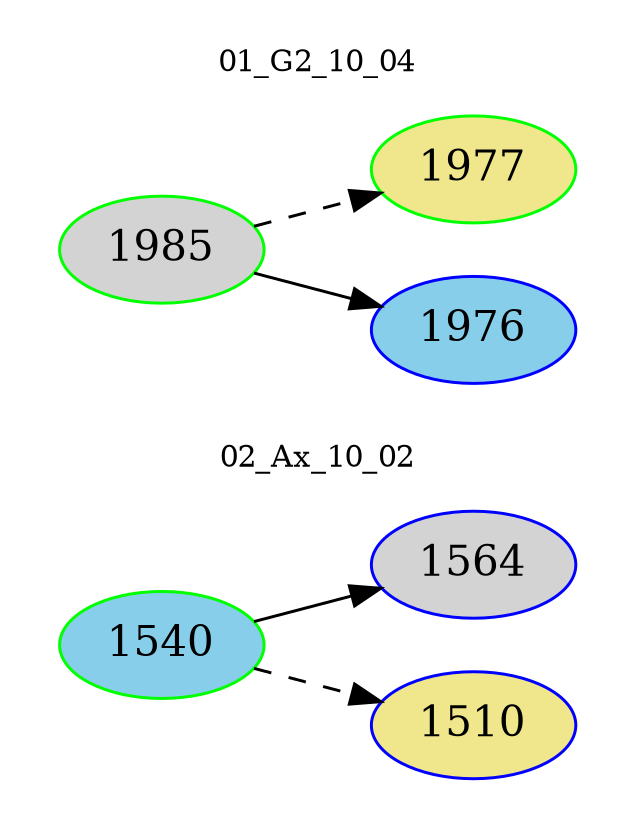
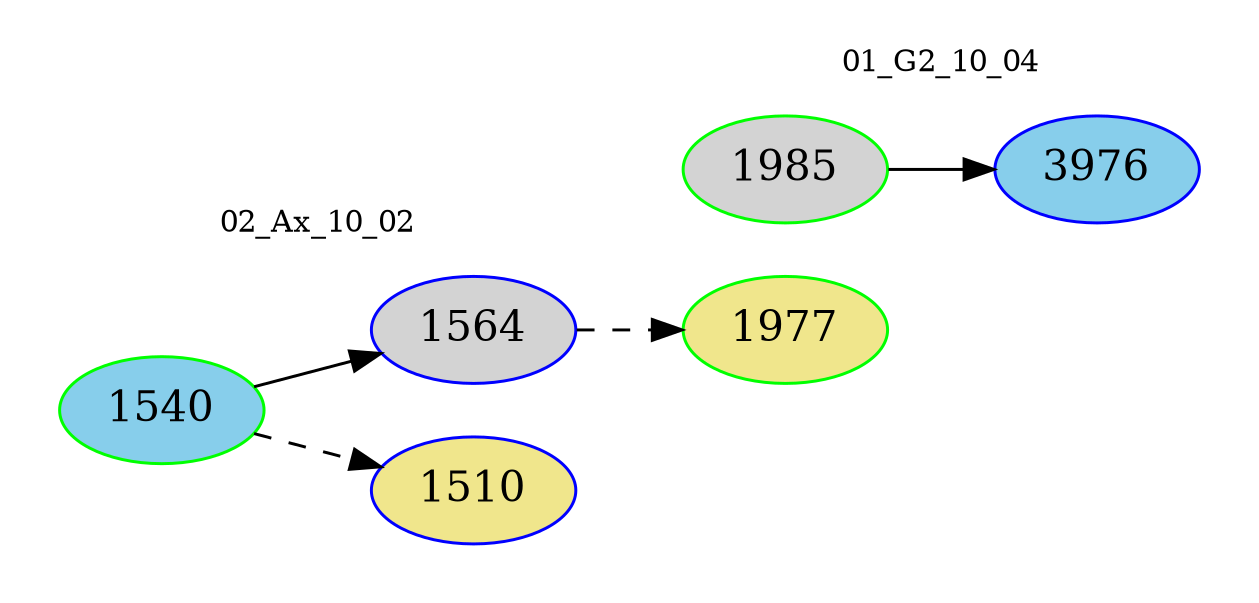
(303, 213) -> (618, 330)
(474, 330) -> (1097, 169)
